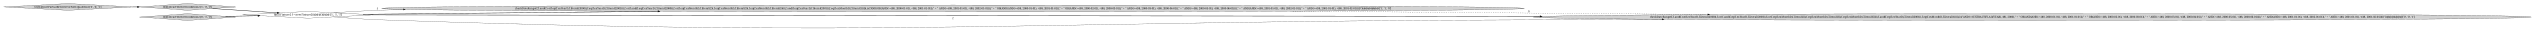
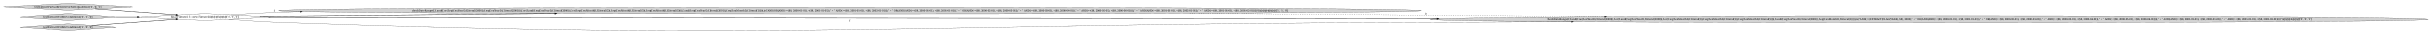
(135, 7) -> (135, 12)
